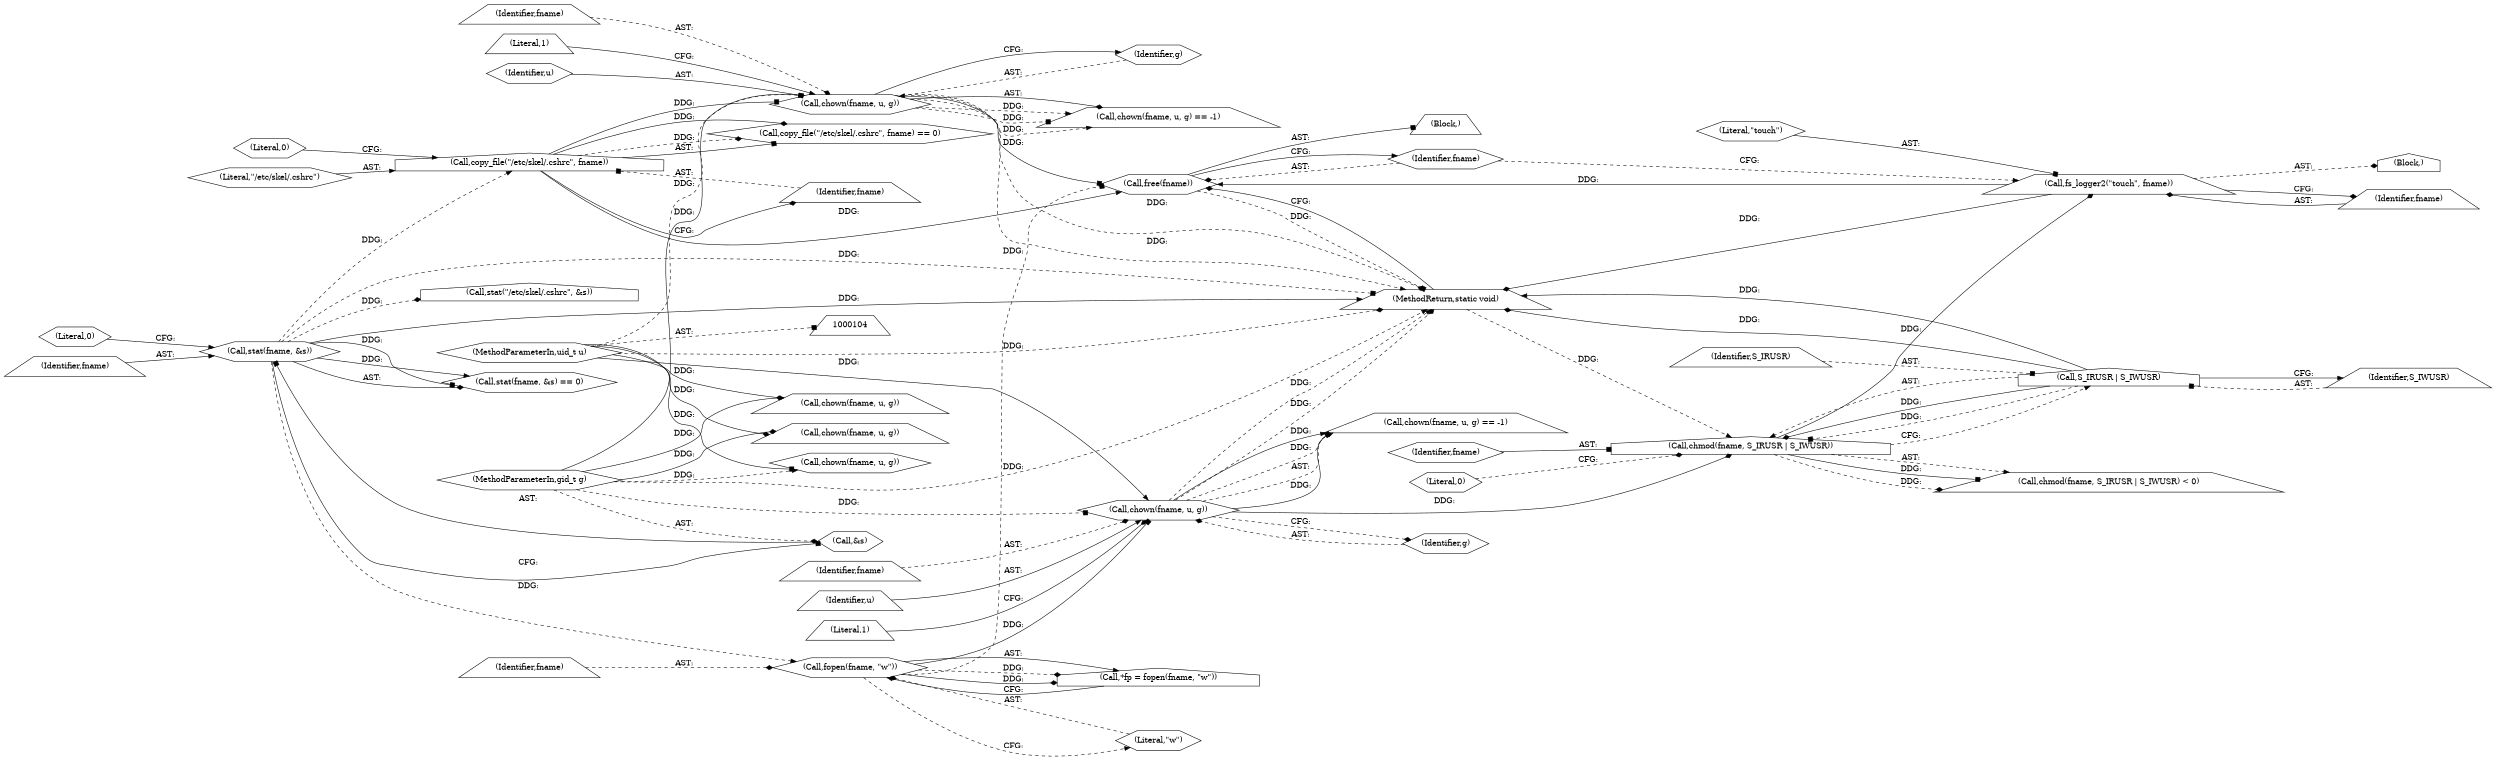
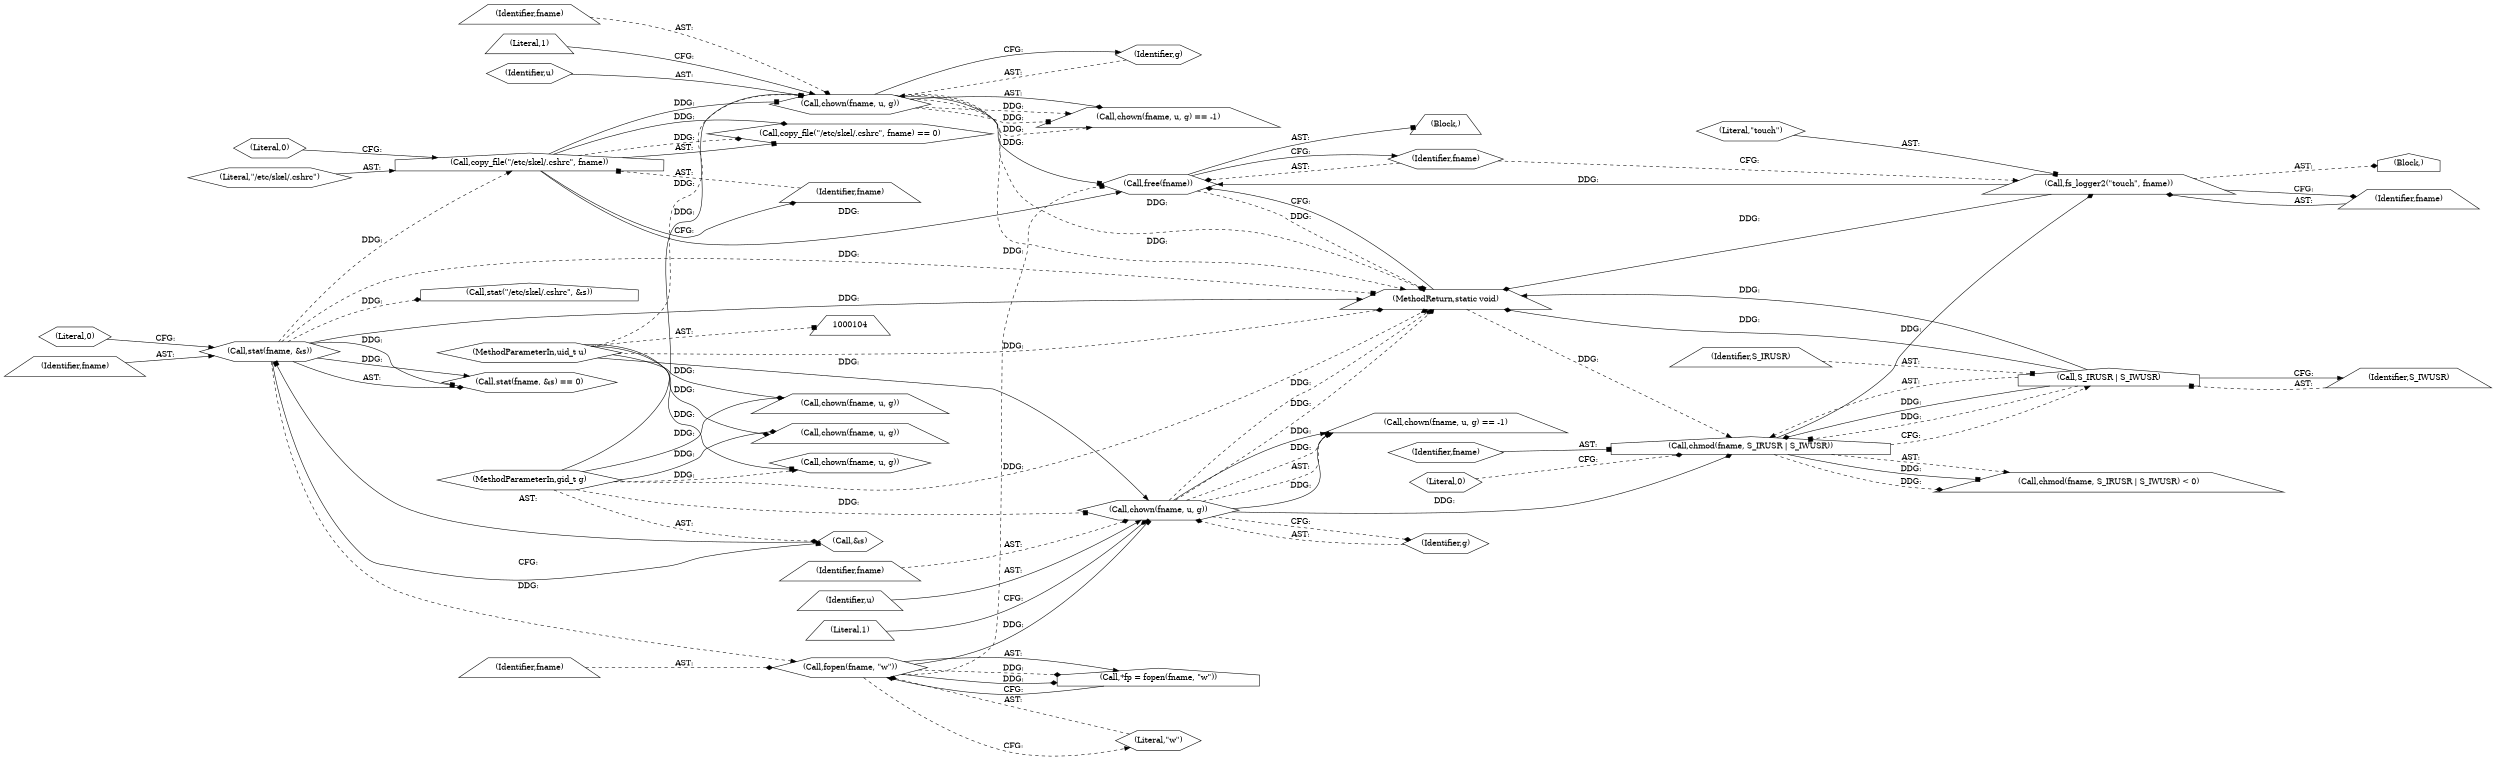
(1032, 468) -> (1032, 469)
